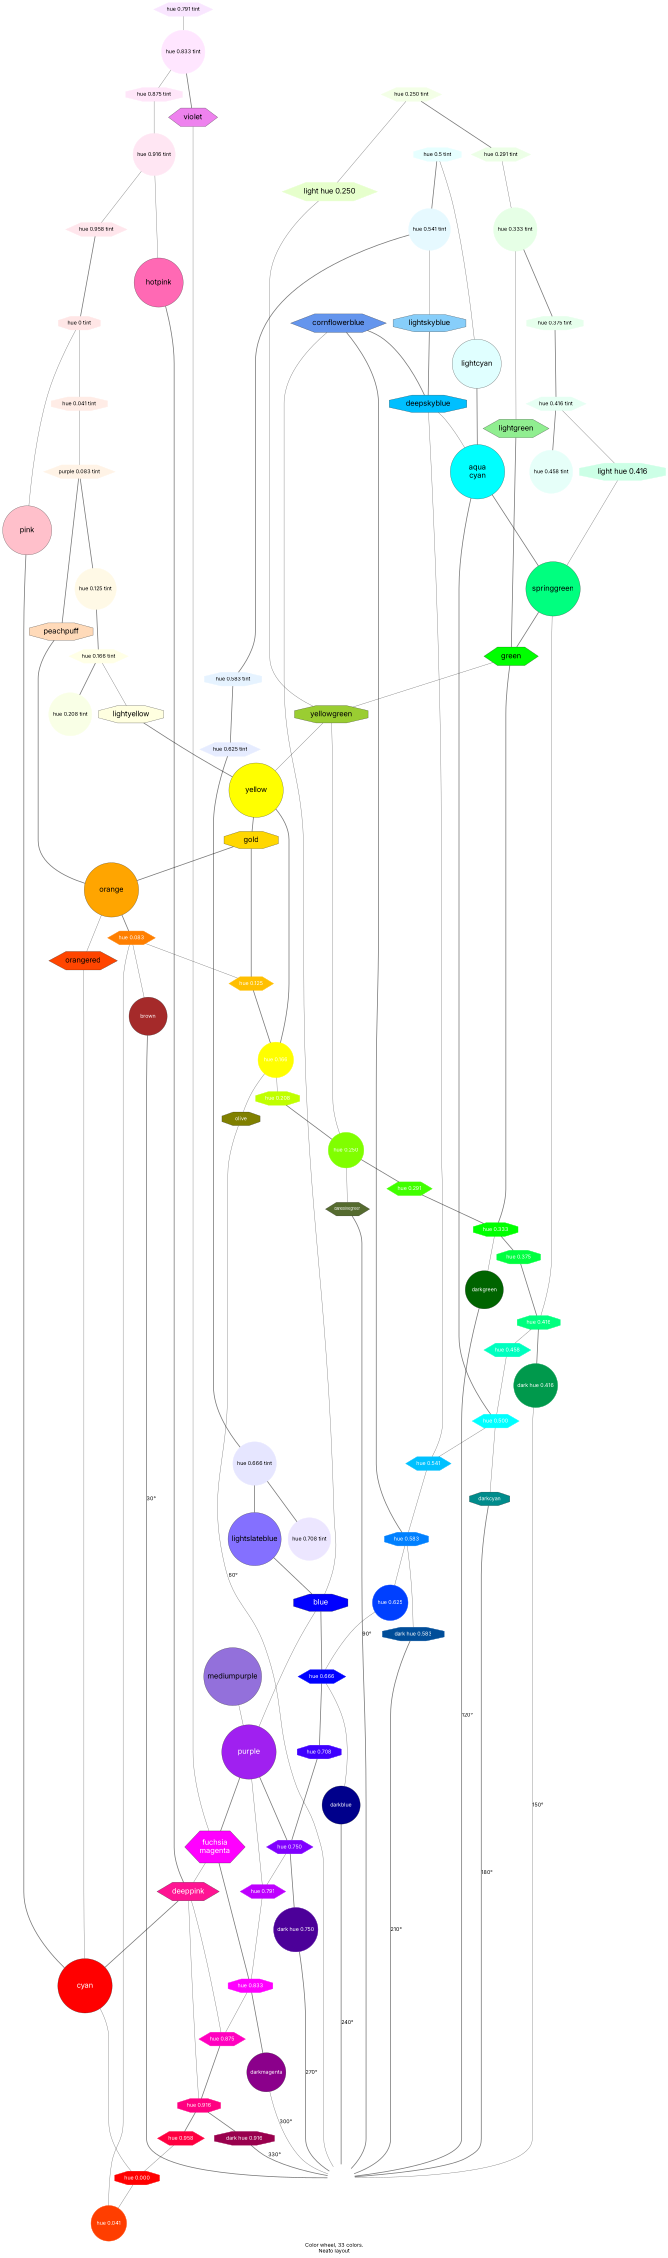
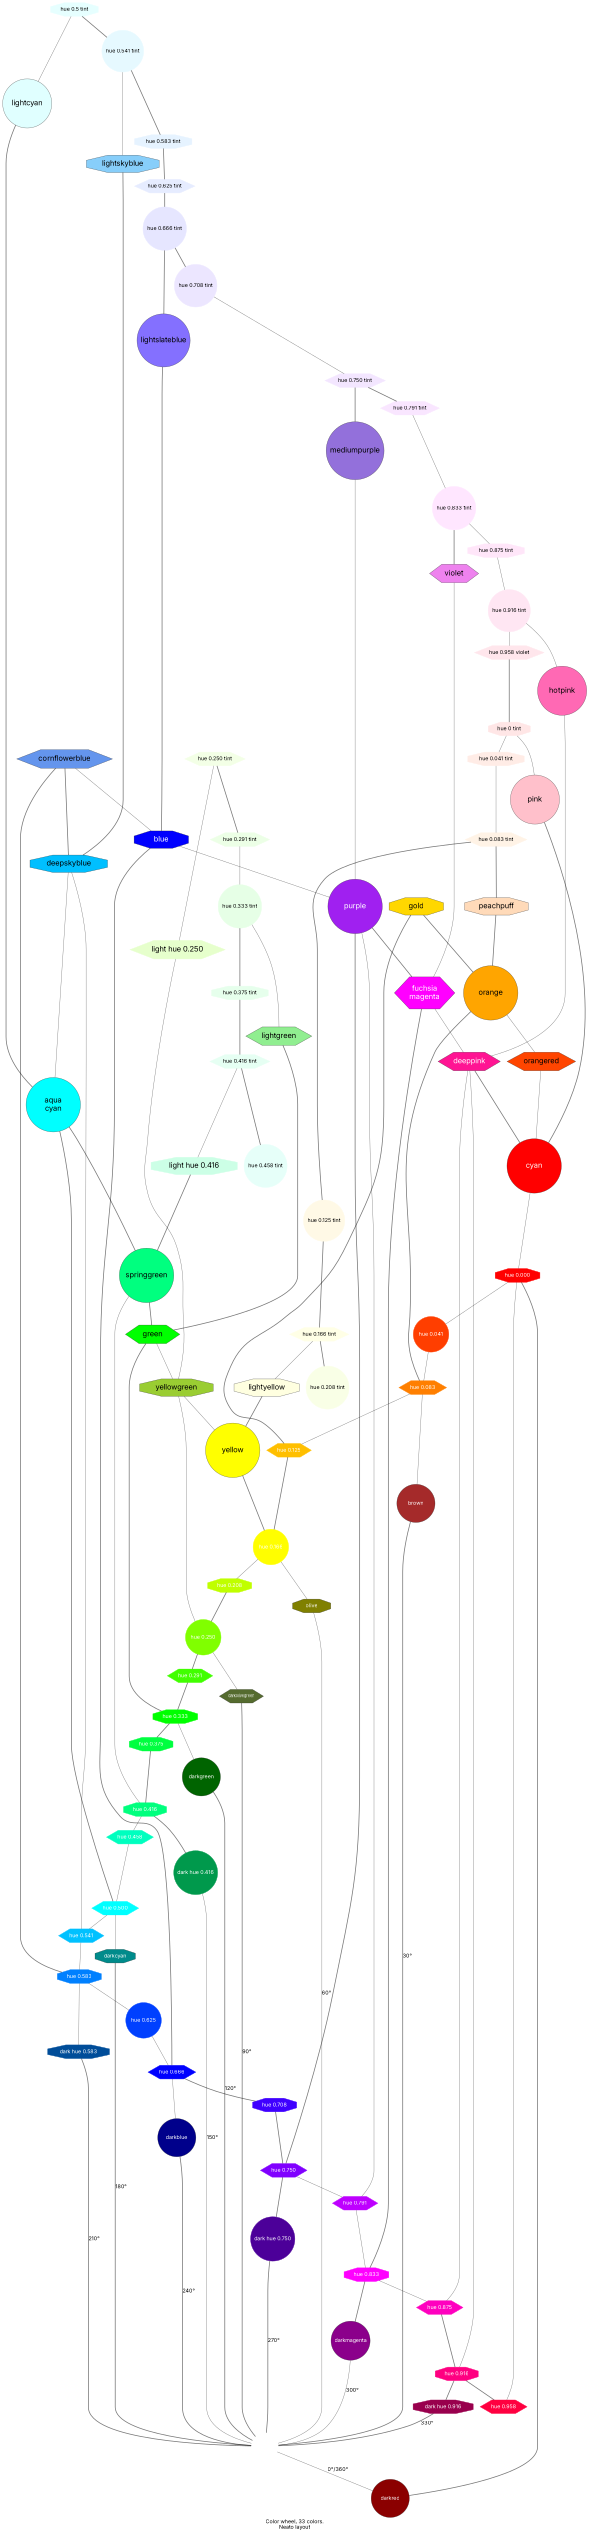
(96, 229) -> (509, 653)
none -> (355, 381)
(79, 472) -> (496, 840)
(592, 523) -> (174, 1212)
(253, 824) -> none
(174, 1095) -> (565, 906)
none -> (390, 2498)
